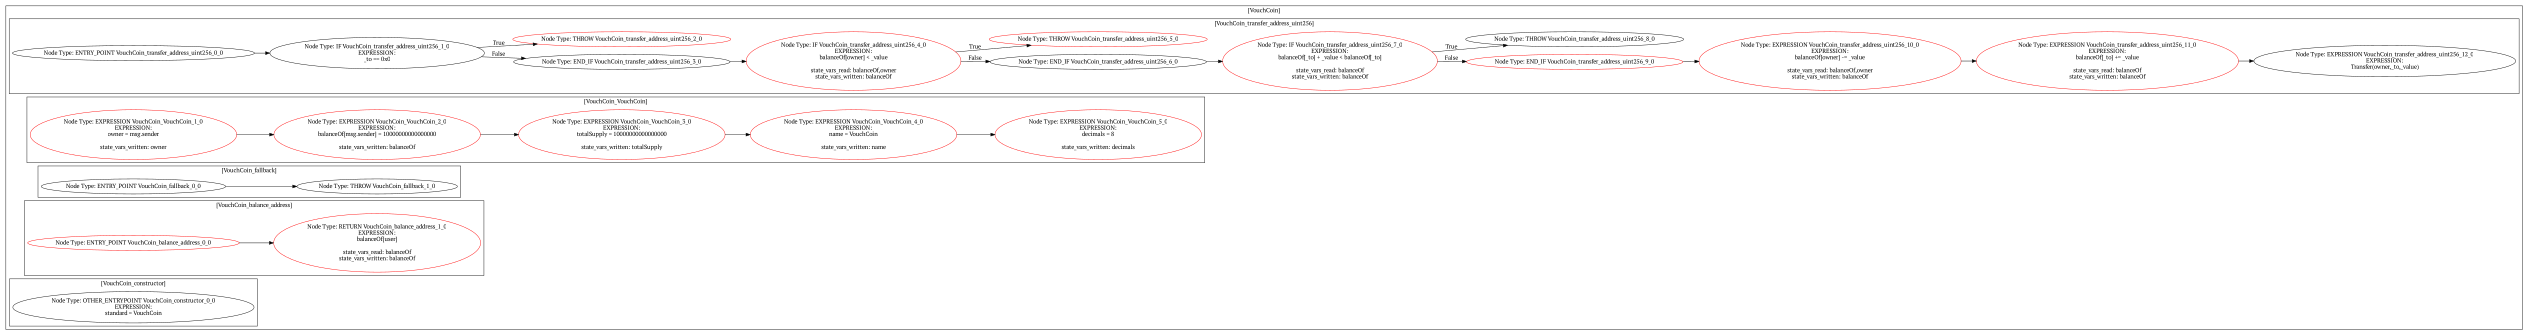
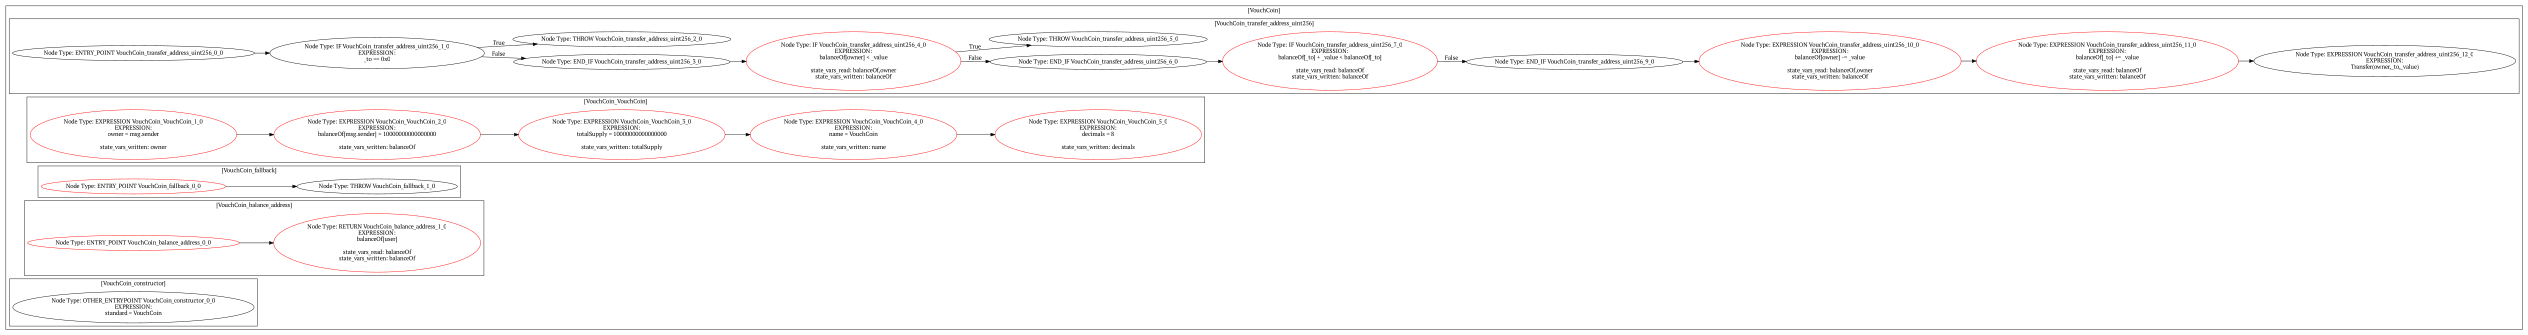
(622, 39) -> (622, 39)
(1098, 39) -> (1098, 39)
(1575, 39) -> none
(1575, 62) -> (1575, 62)
(133, 186) -> (133, 186)
